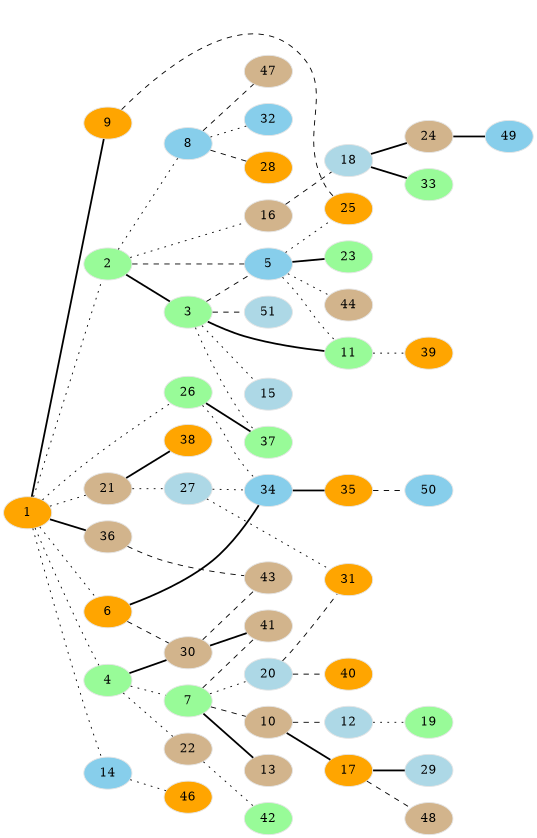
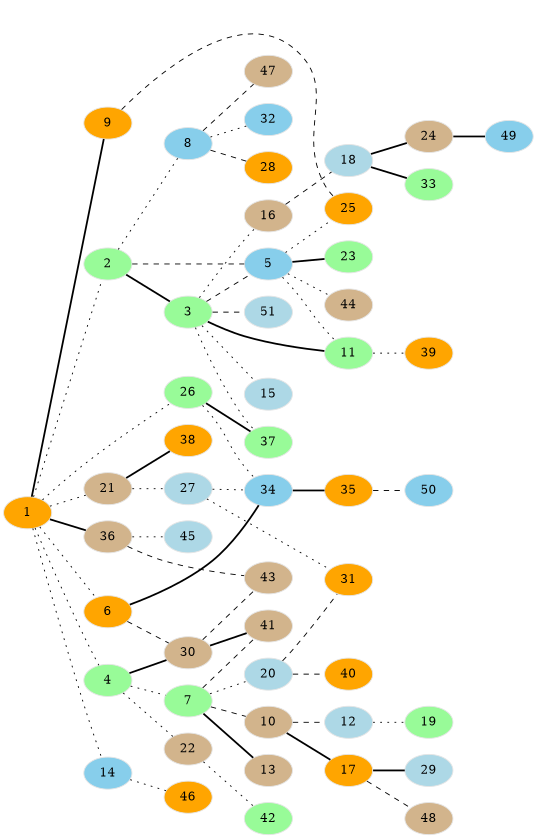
(188, 240) -> (230, 257)
none -> (188, 537)
